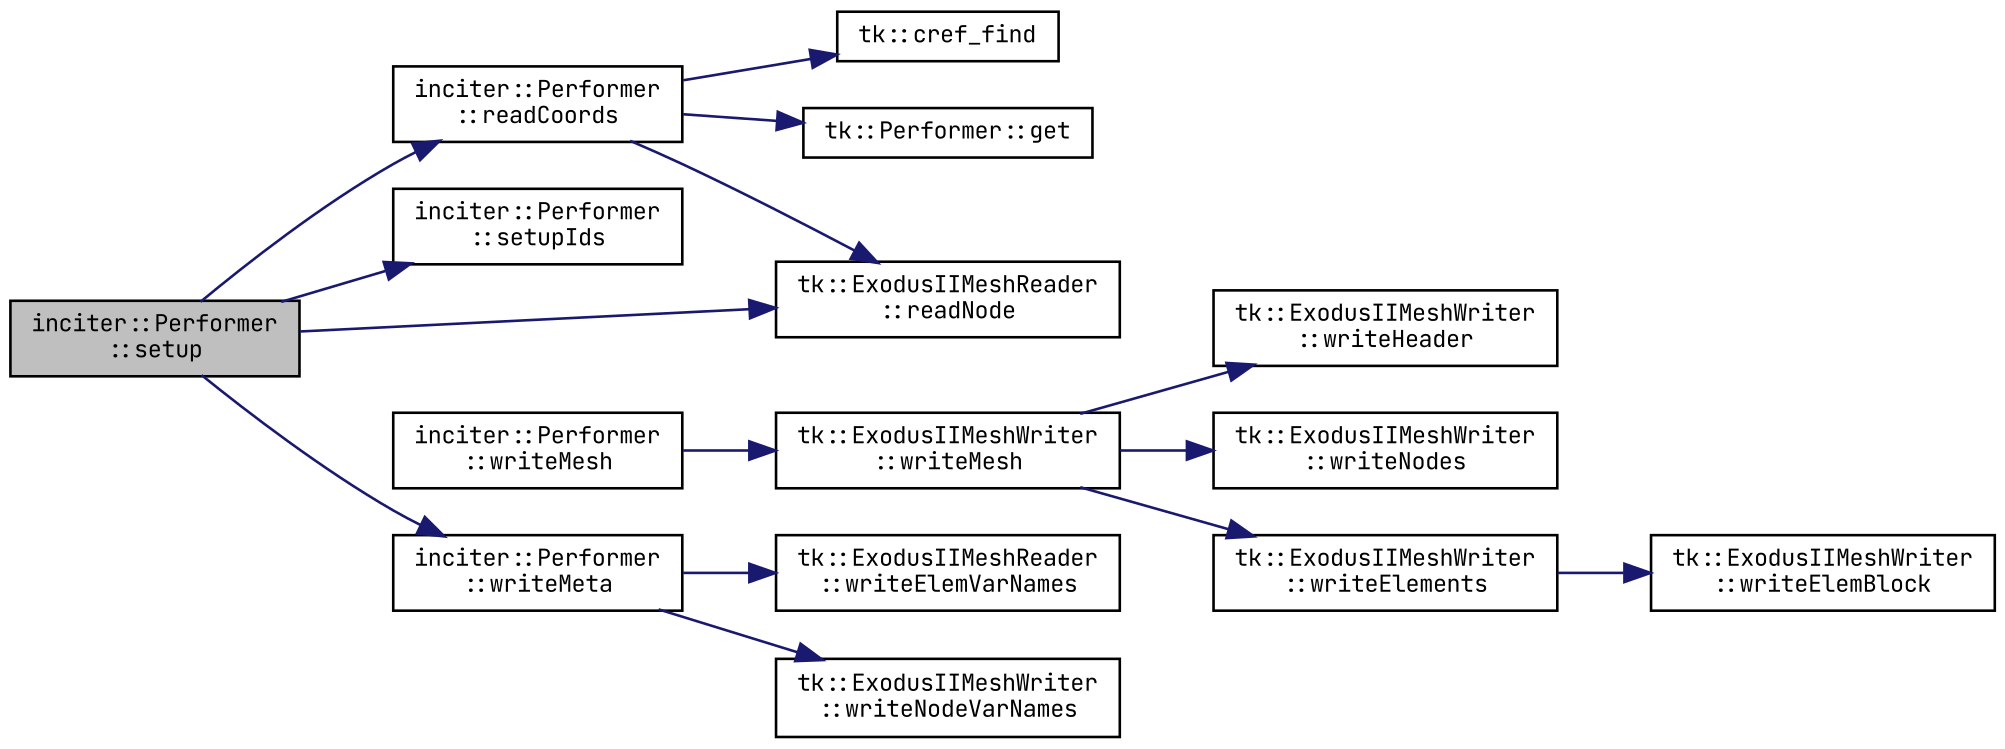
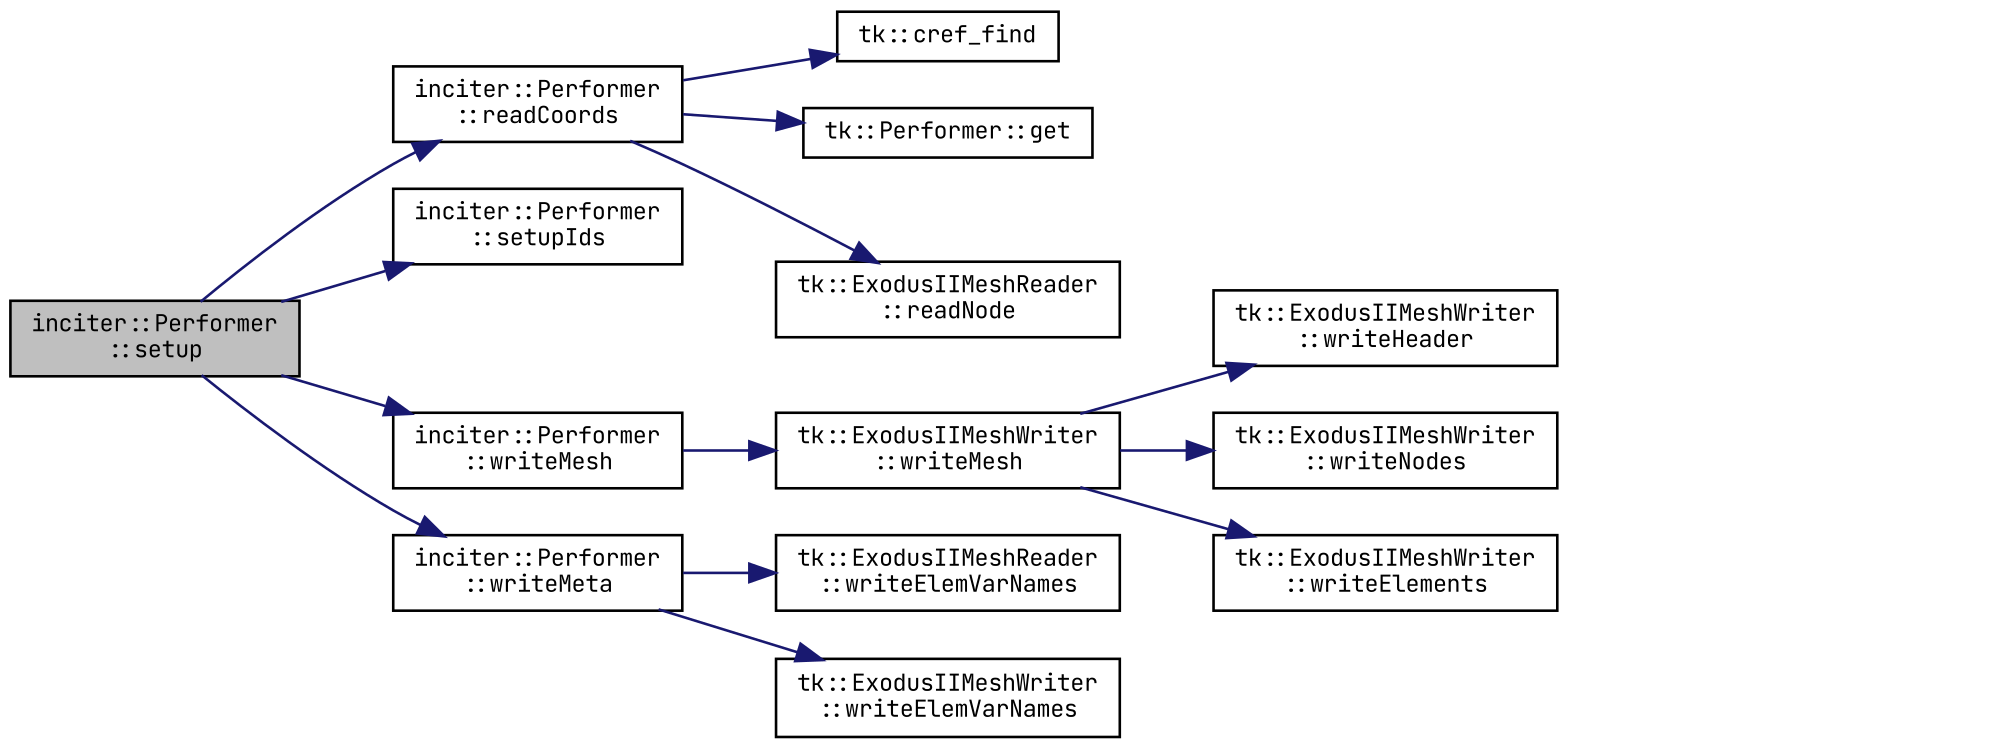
(525, 320) -> (333, 391)
(1823, 573) -> none
(948, 698) -> (948, 698)
